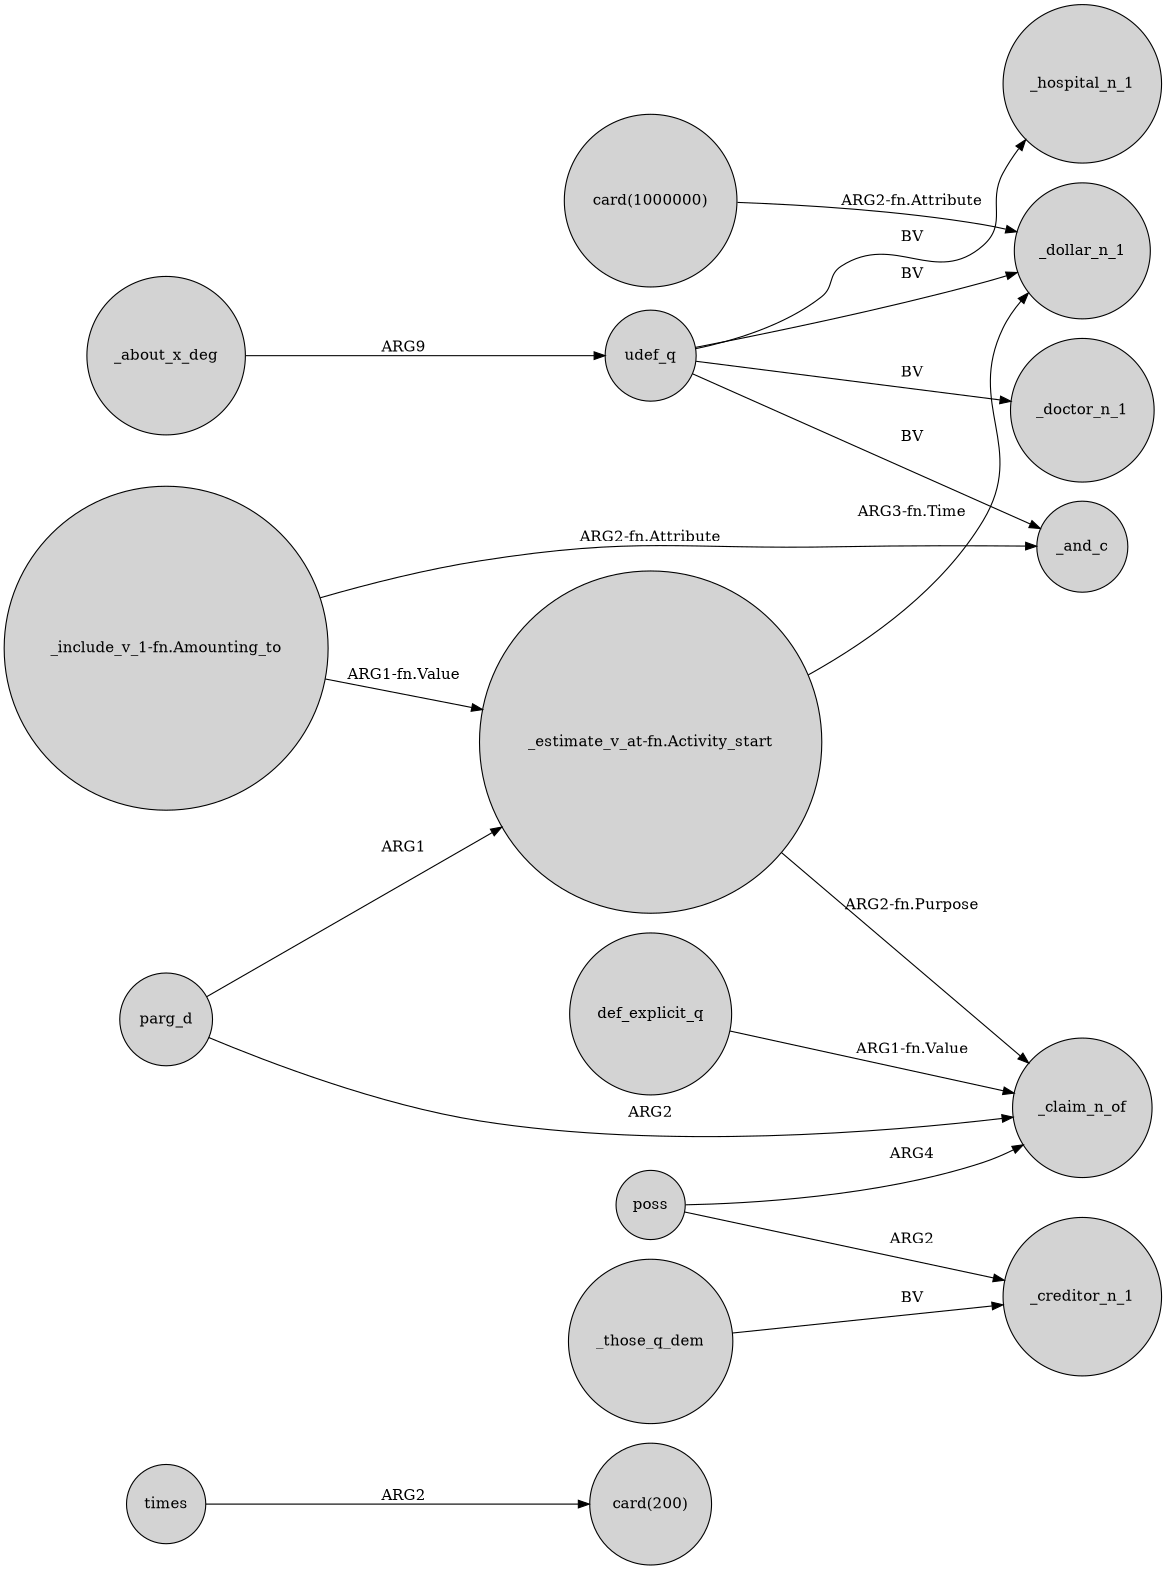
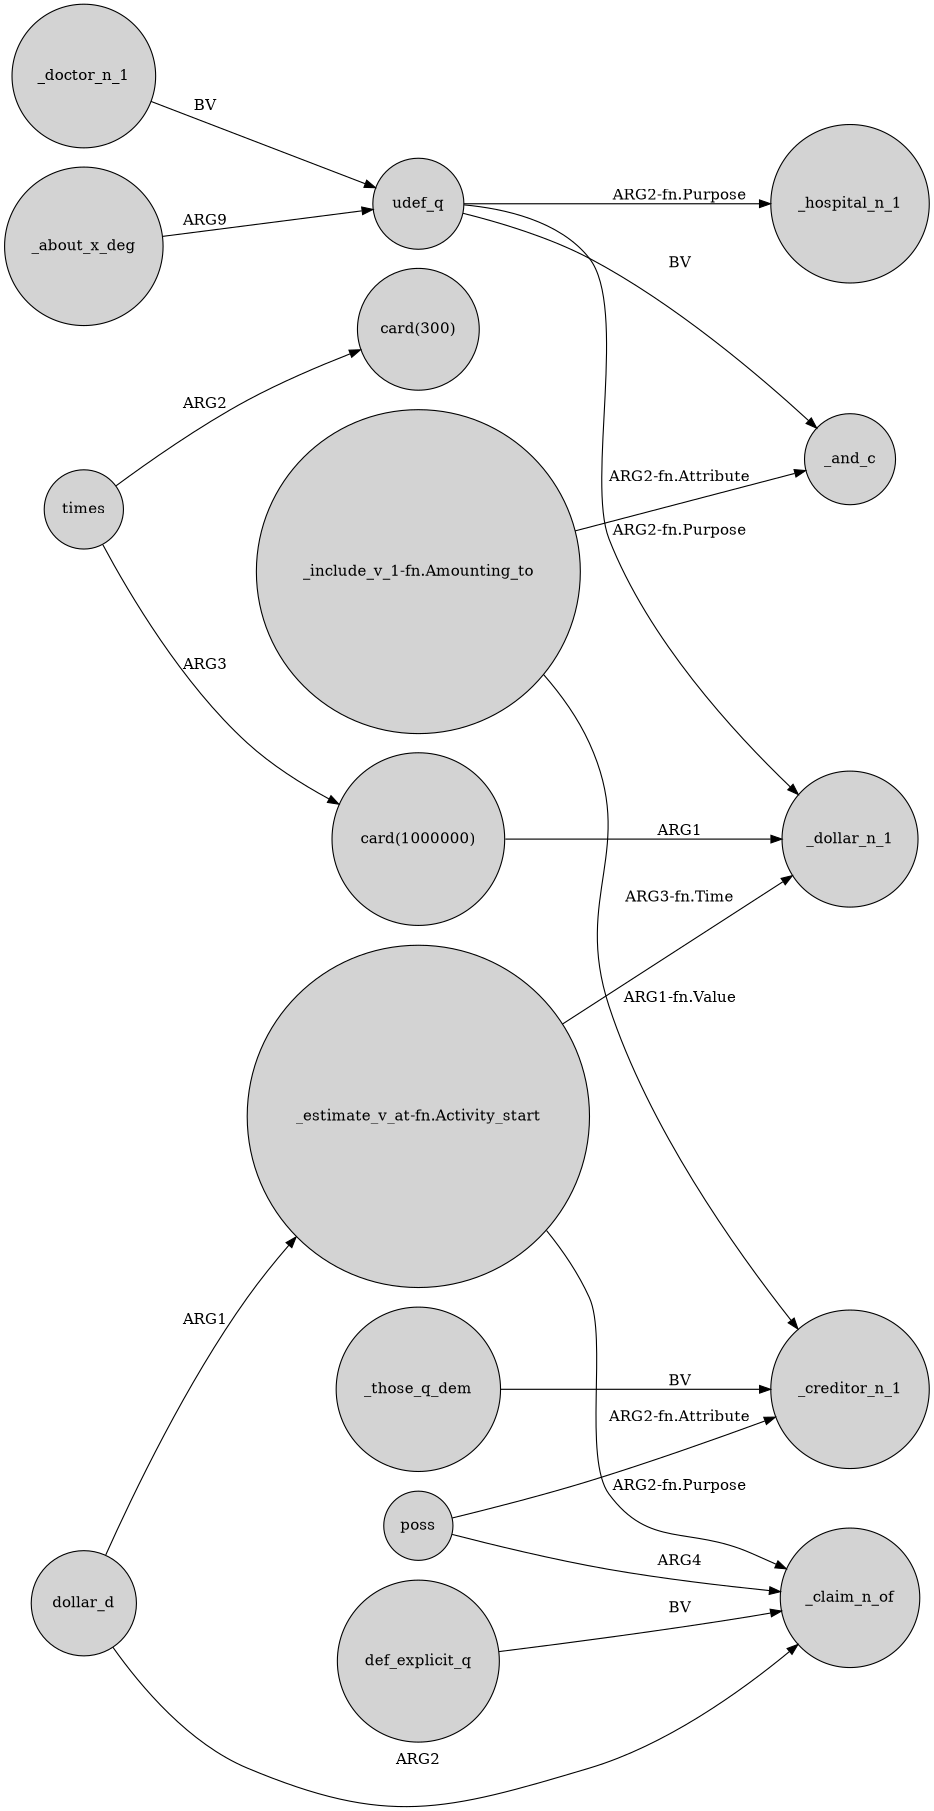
(912, 201) -> (680, 831)
(912, 237) -> (680, 196)
(912, 274) -> (680, 531)
(848, 381) -> (258, 143)
none -> (197, 689)
(398, 693) -> (612, 1013)
(166, 1019) -> (84, 1603)
(912, 1049) -> (680, 1608)
(912, 1239) -> (680, 1417)
(651, 1504) -> (418, 329)
